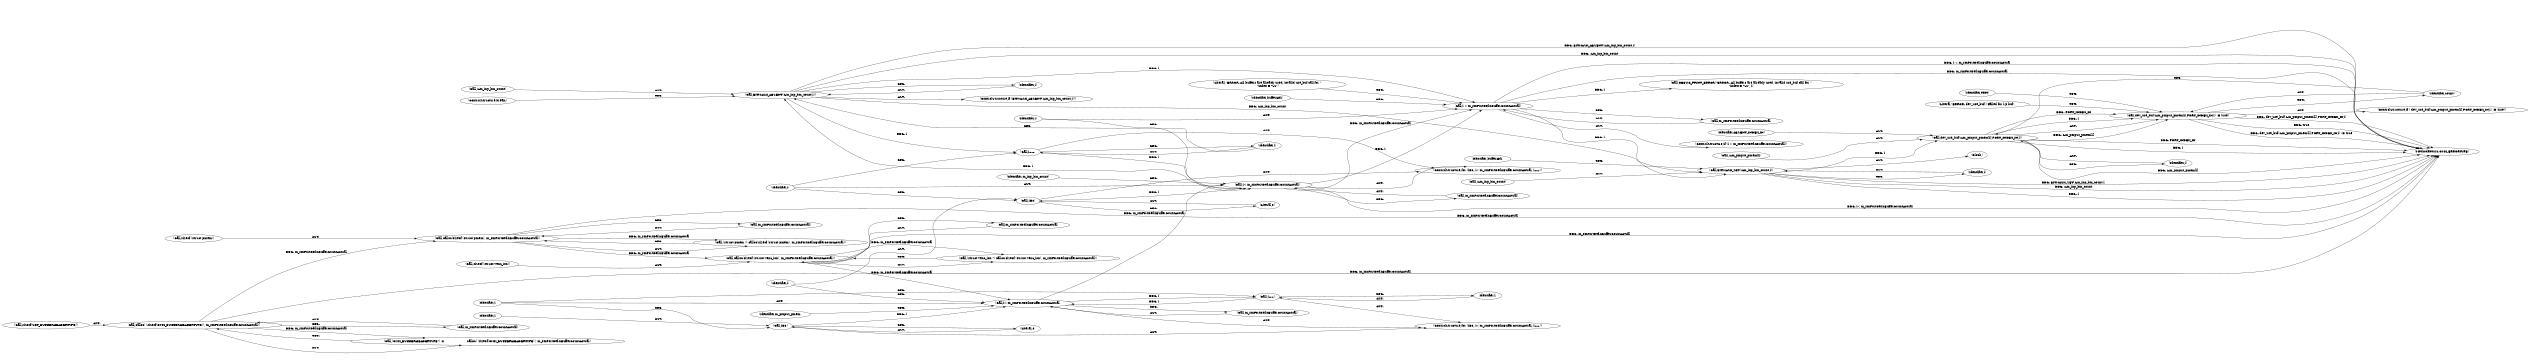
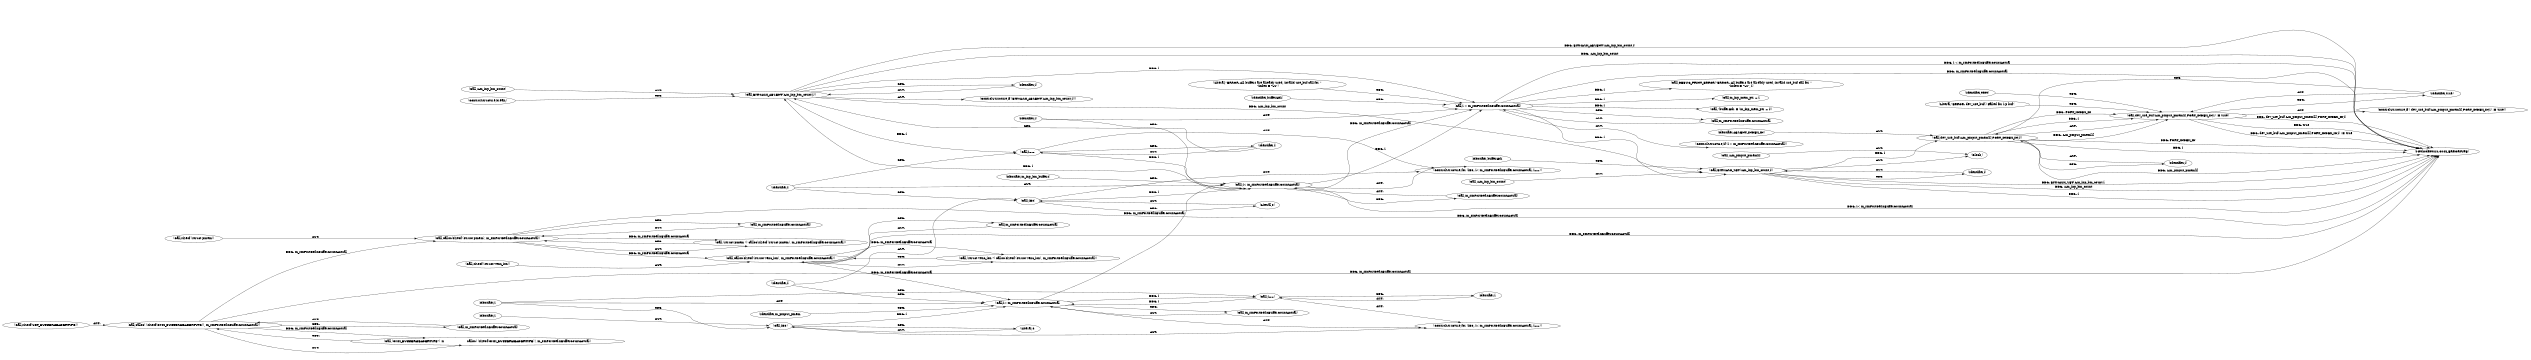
(2442, 94) -> (2442, 94)
none -> (1741, 98)
none -> (1741, 110)
(1841, 151) -> (1866, 150)
(1028, 177) -> (1028, 177)
